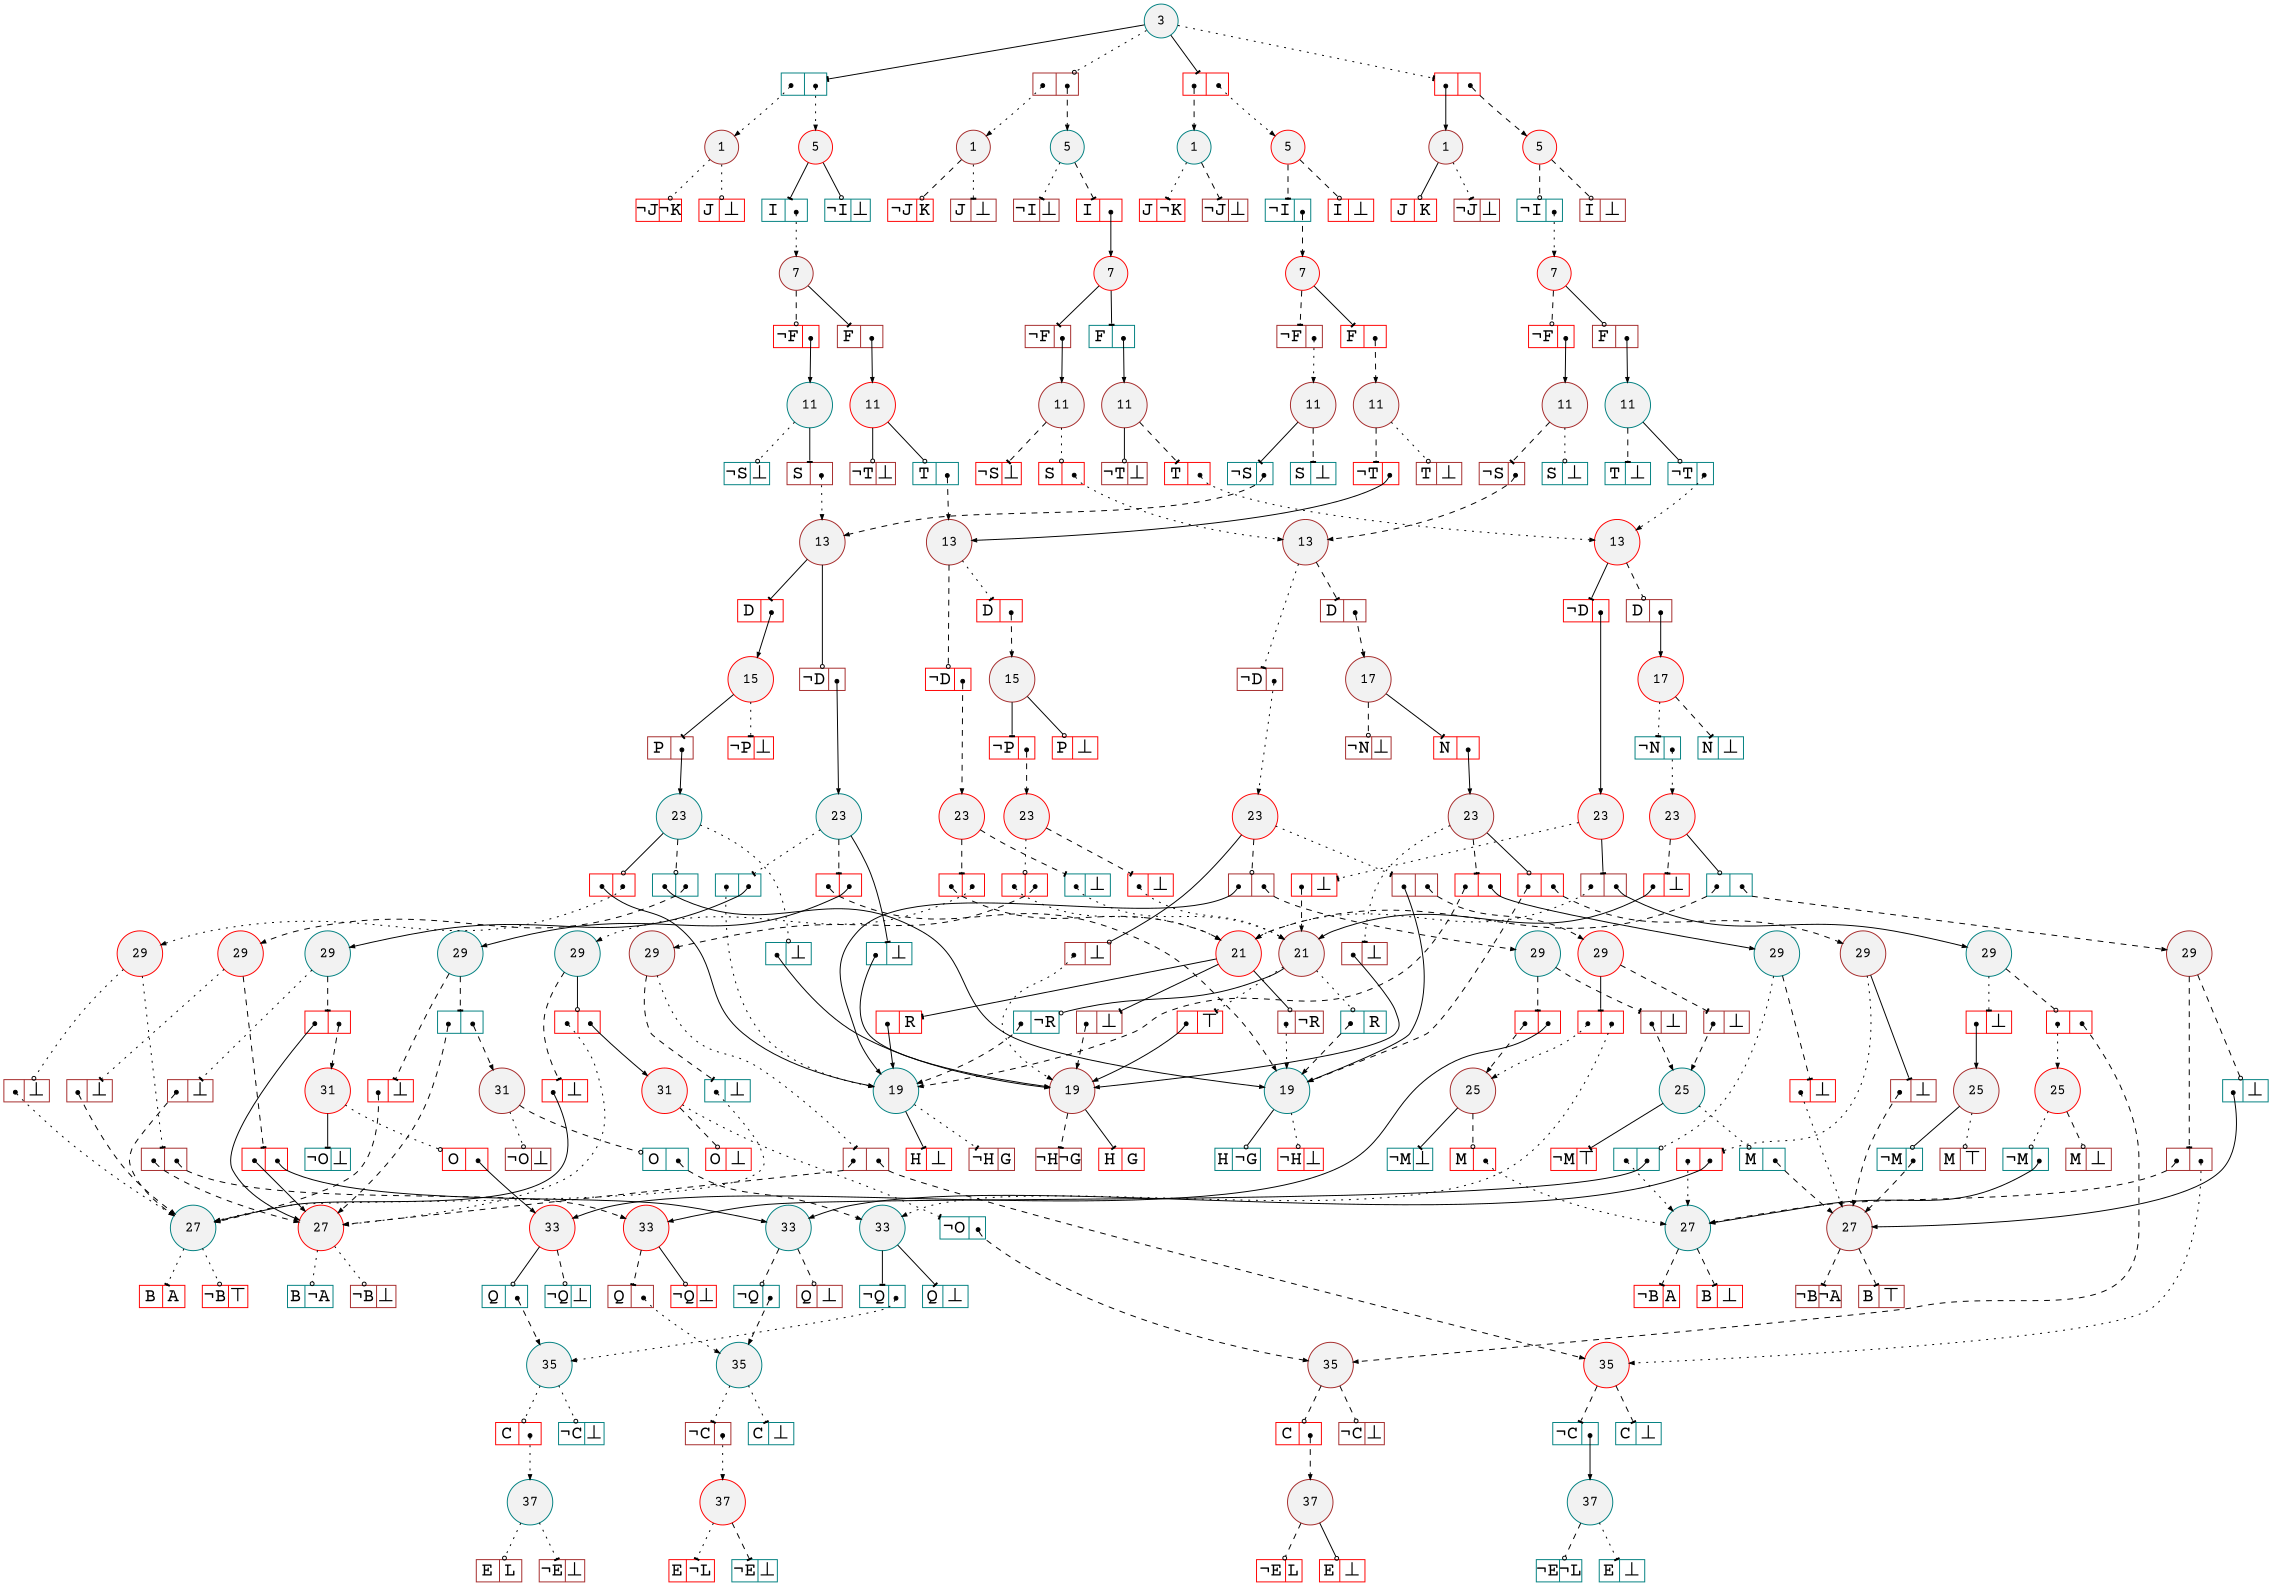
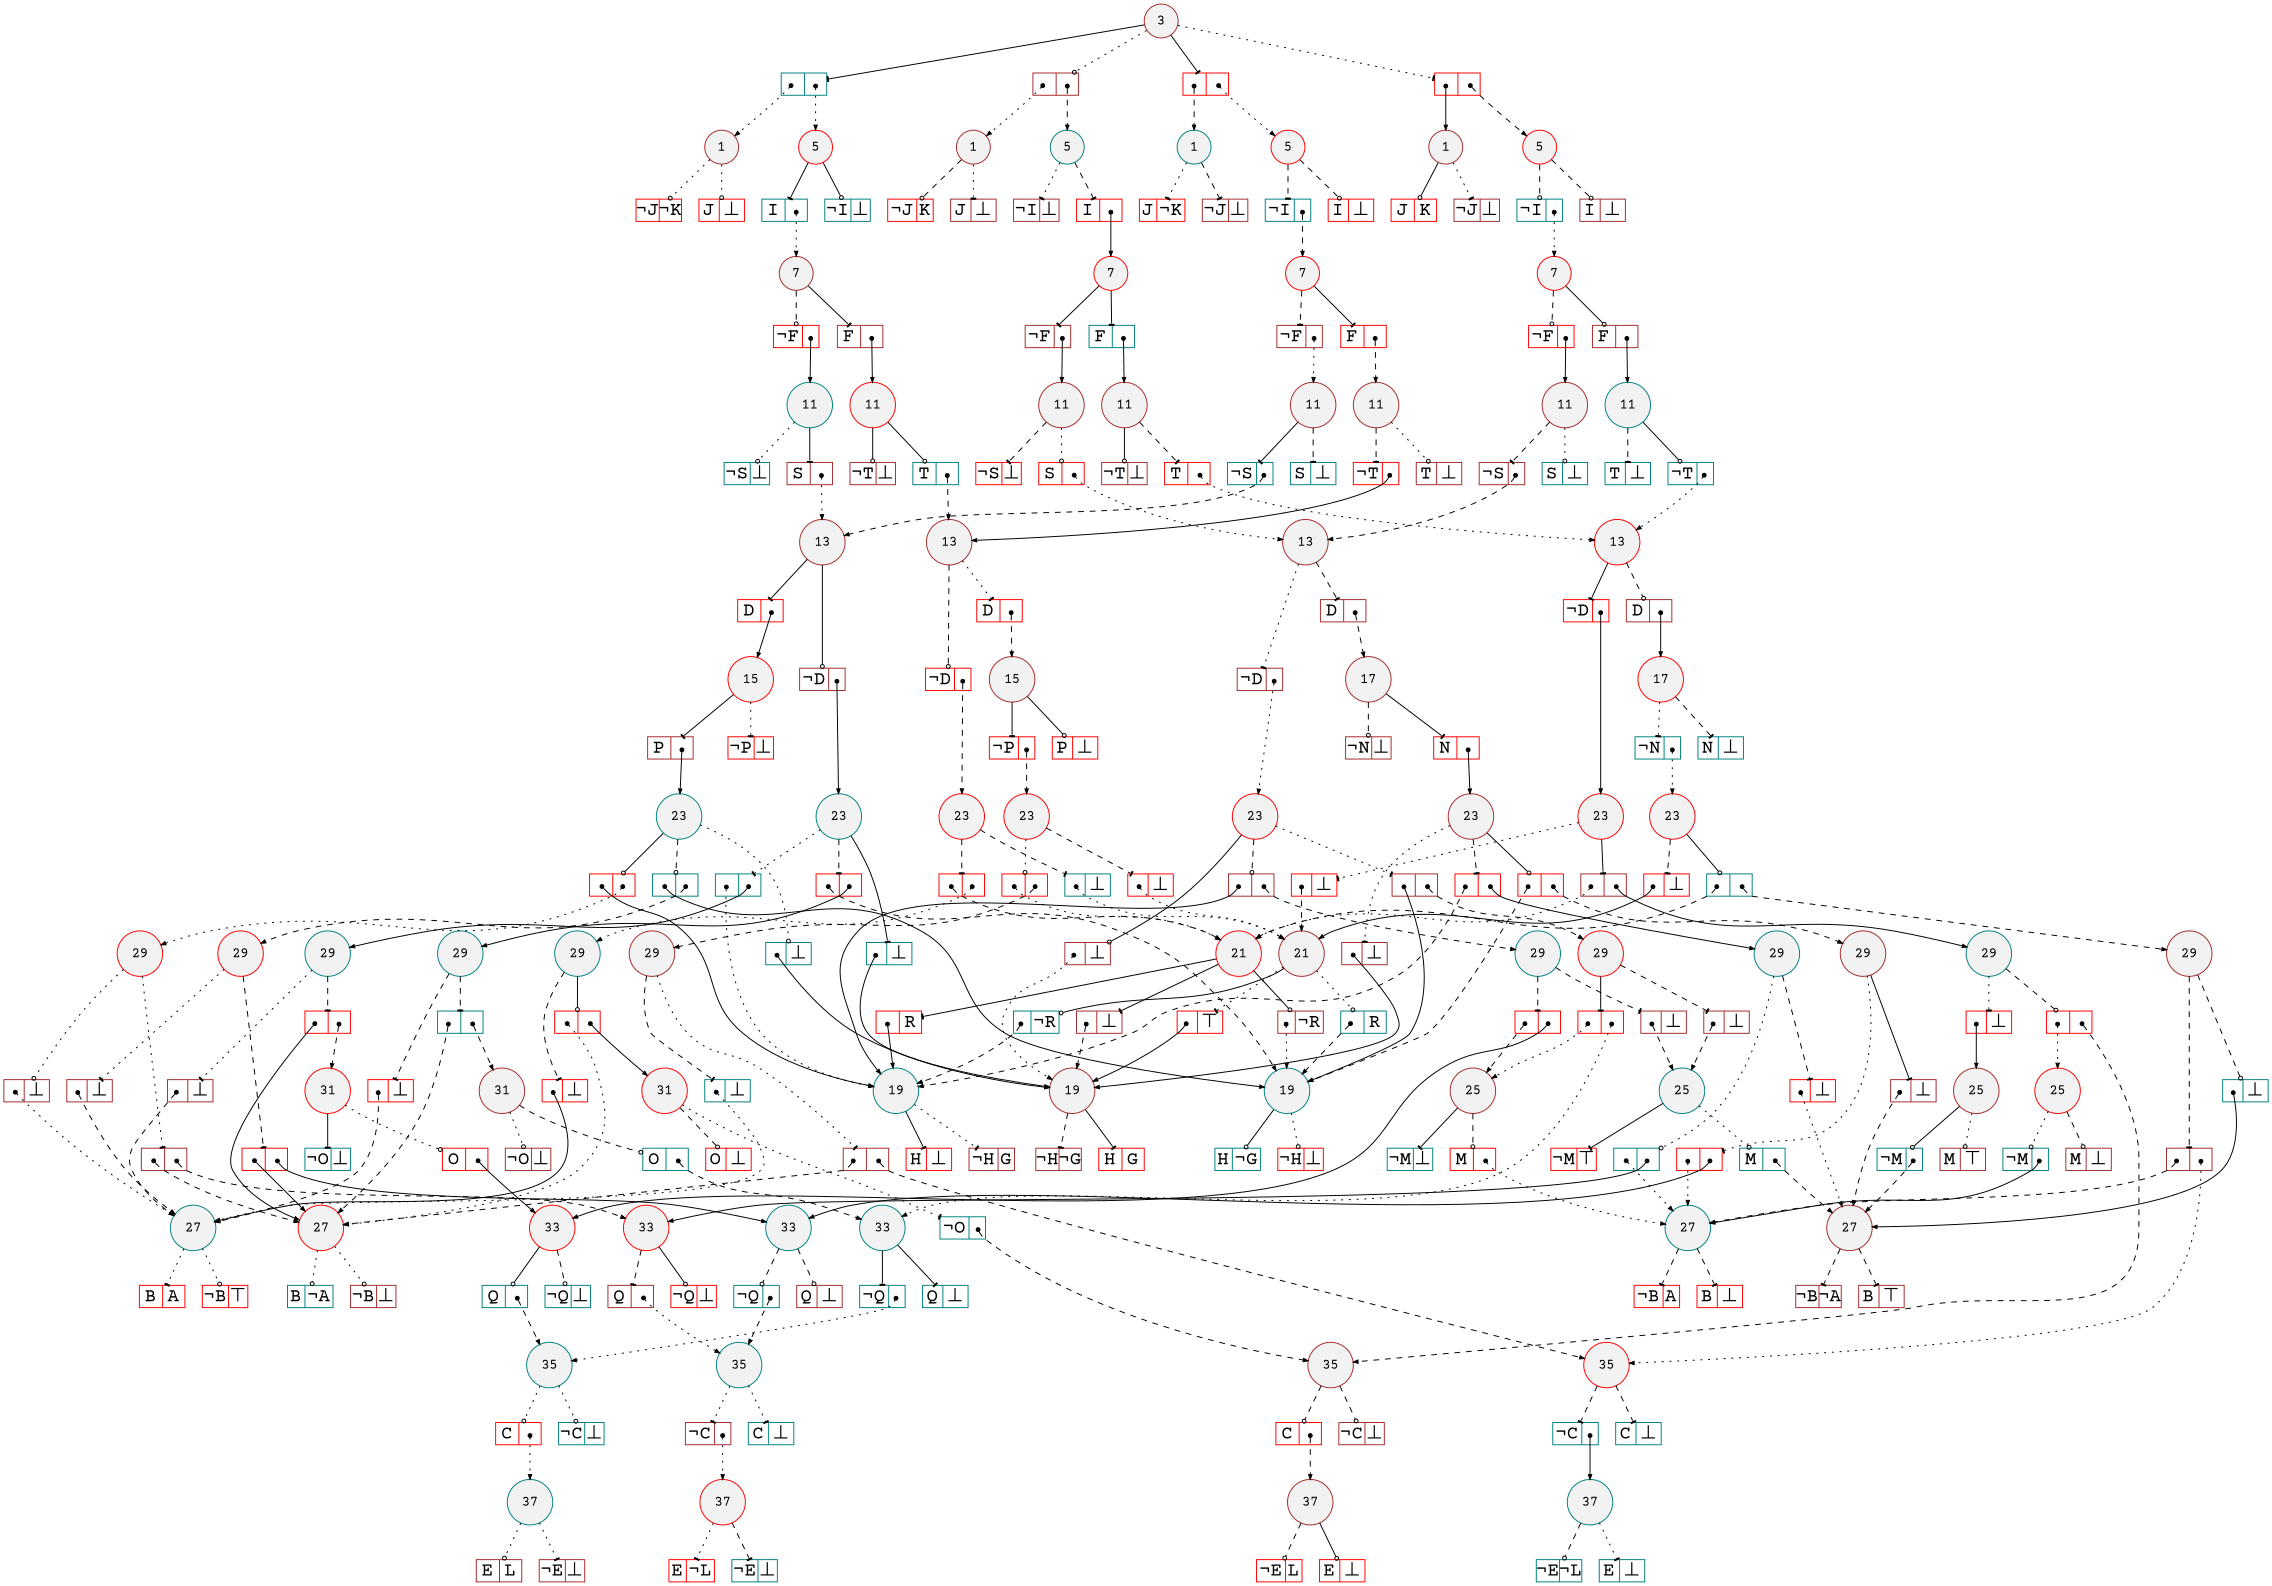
(1161, 21) -> (1161, 21)
